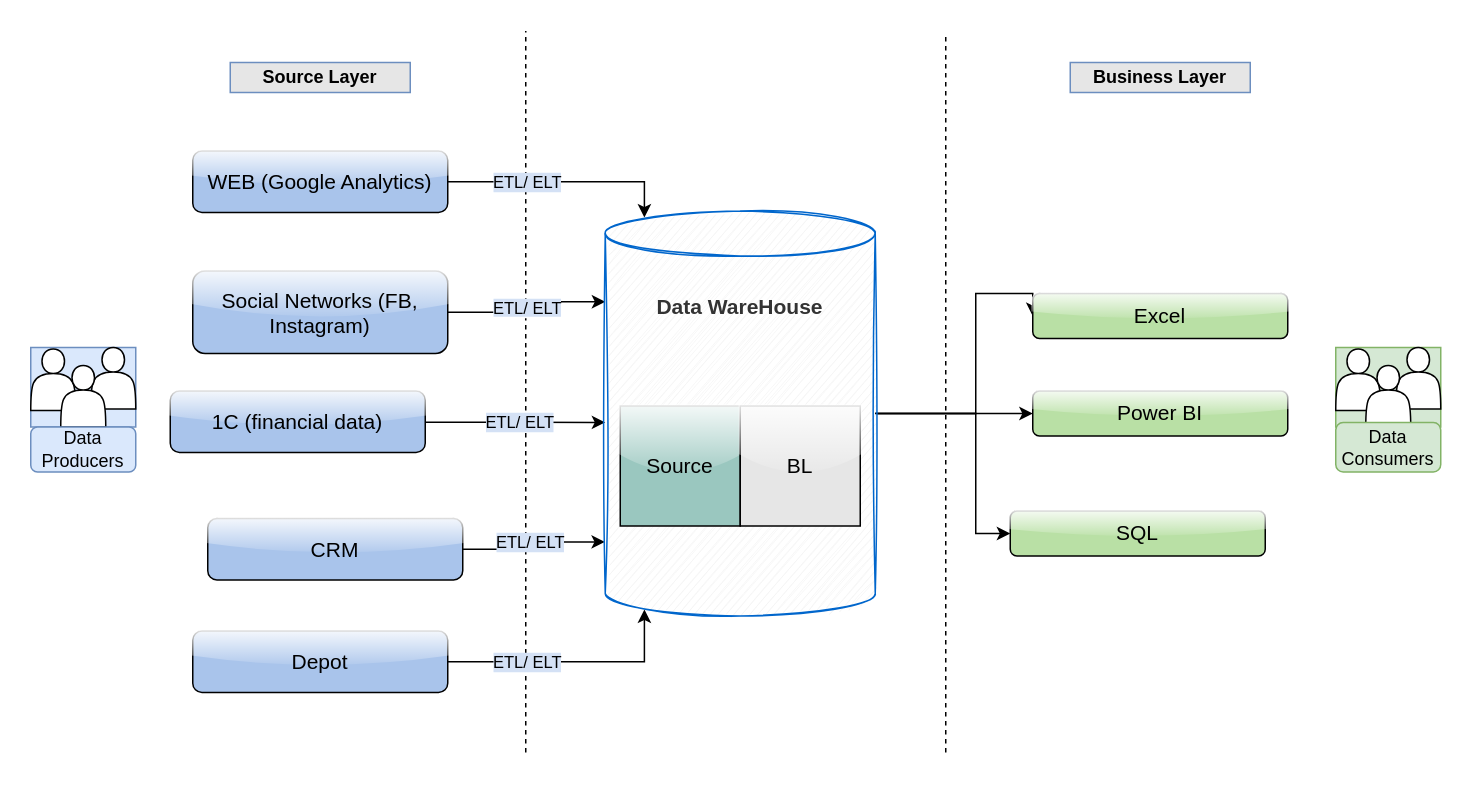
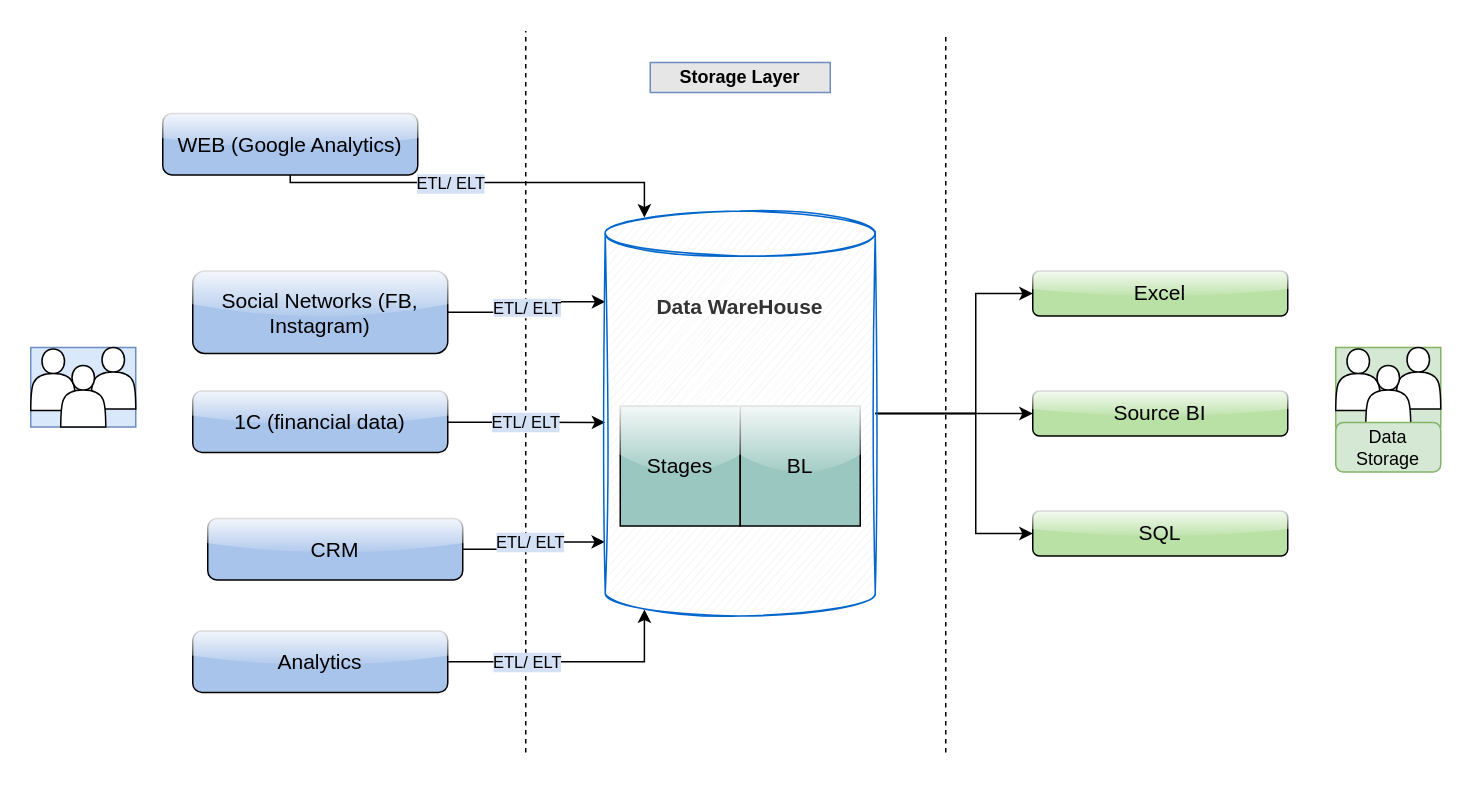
(320, 77) -> none
none -> (740, 77)
(1160, 77) -> none
(320, 182) -> (290, 144)
(1160, 316) -> (1160, 293)
(1160, 413) -> (1160, 413)
(298, 422) -> (320, 422)
(1388, 448) -> (1388, 448)
(83, 449) -> none
(680, 466) -> (680, 466)
(800, 466) -> (800, 466)
(1138, 533) -> (1160, 533)
(320, 662) -> (320, 662)
